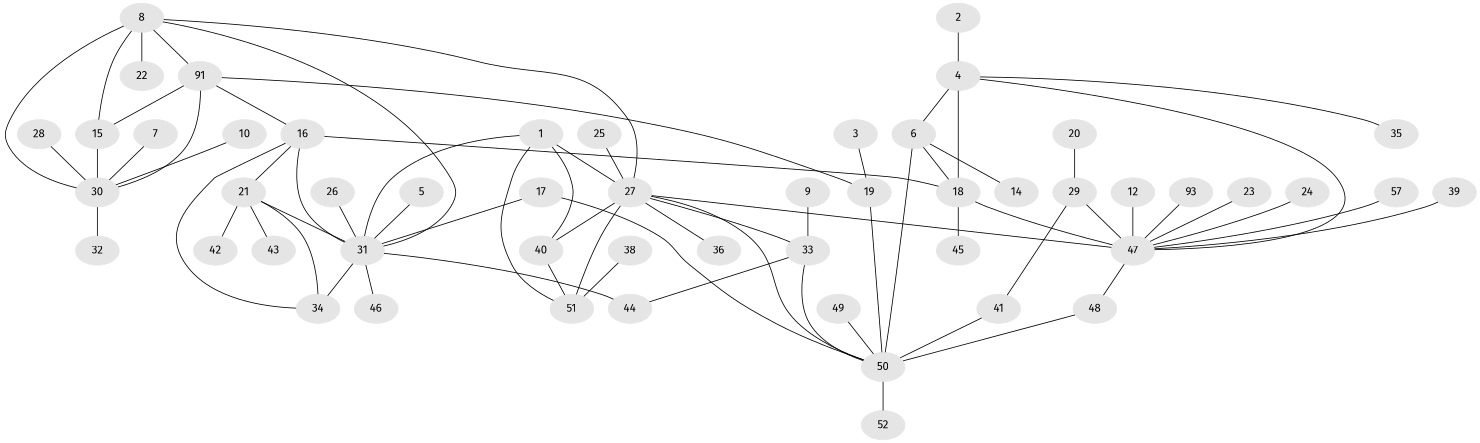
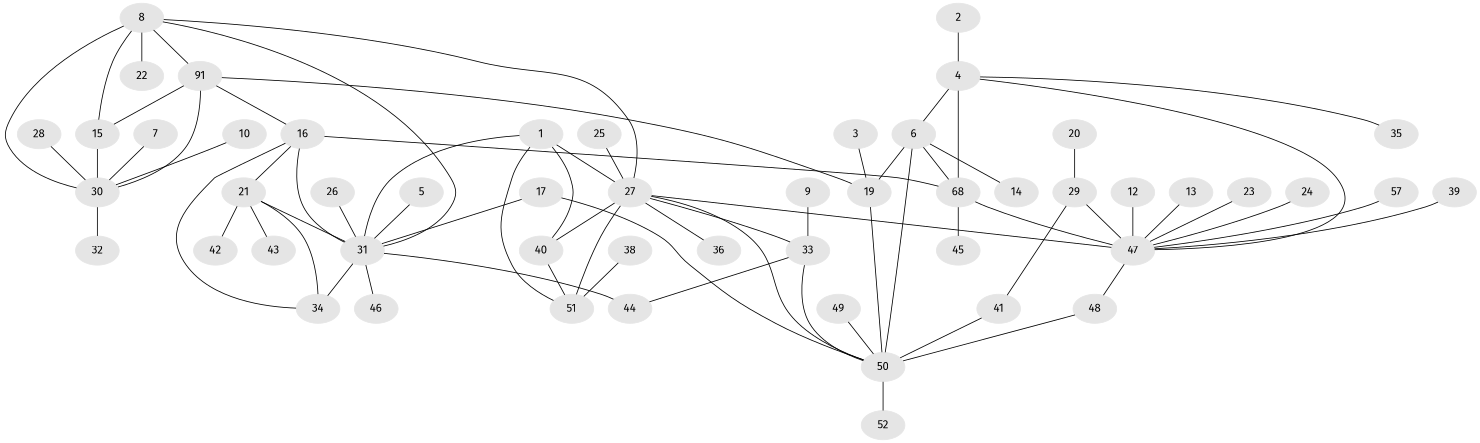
none -> (892, 163)
(958, 192) -> (958, 192)
(1191, 192) -> (1191, 192)
